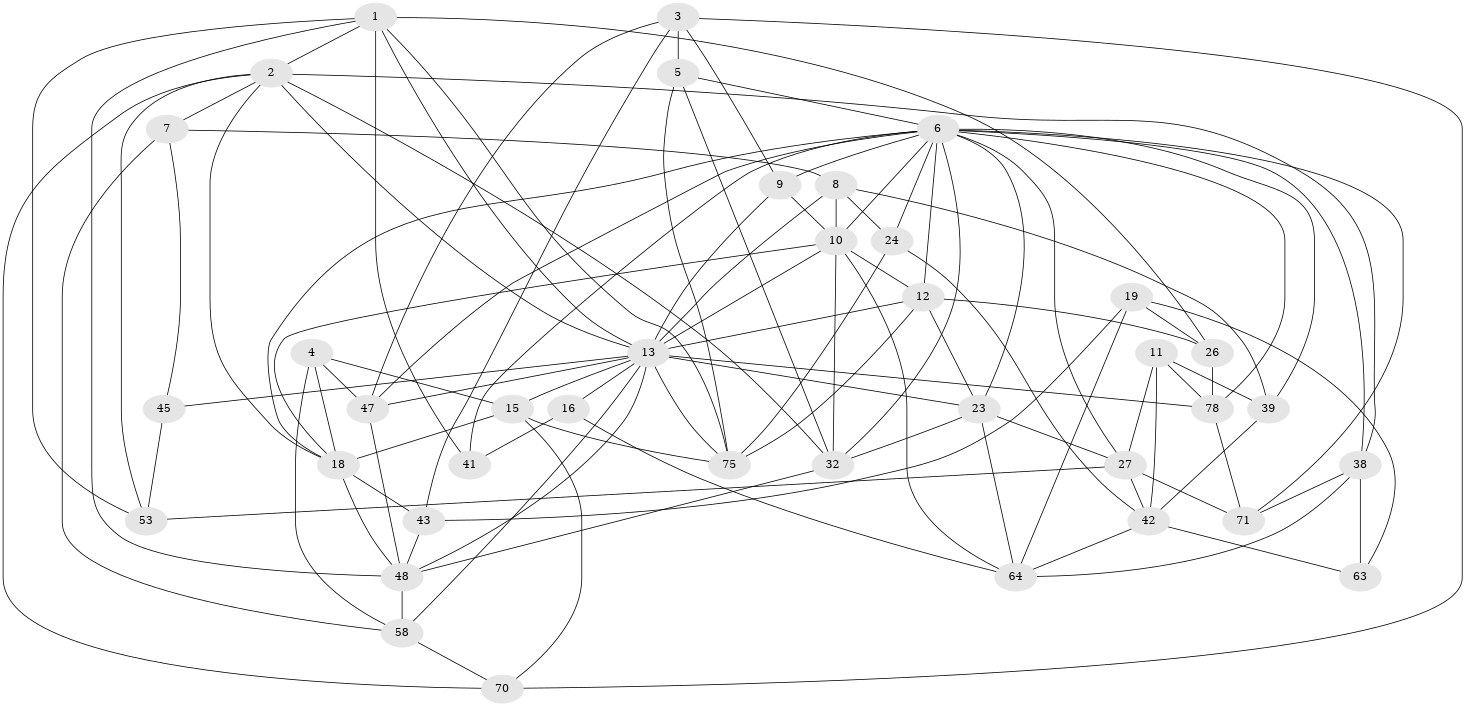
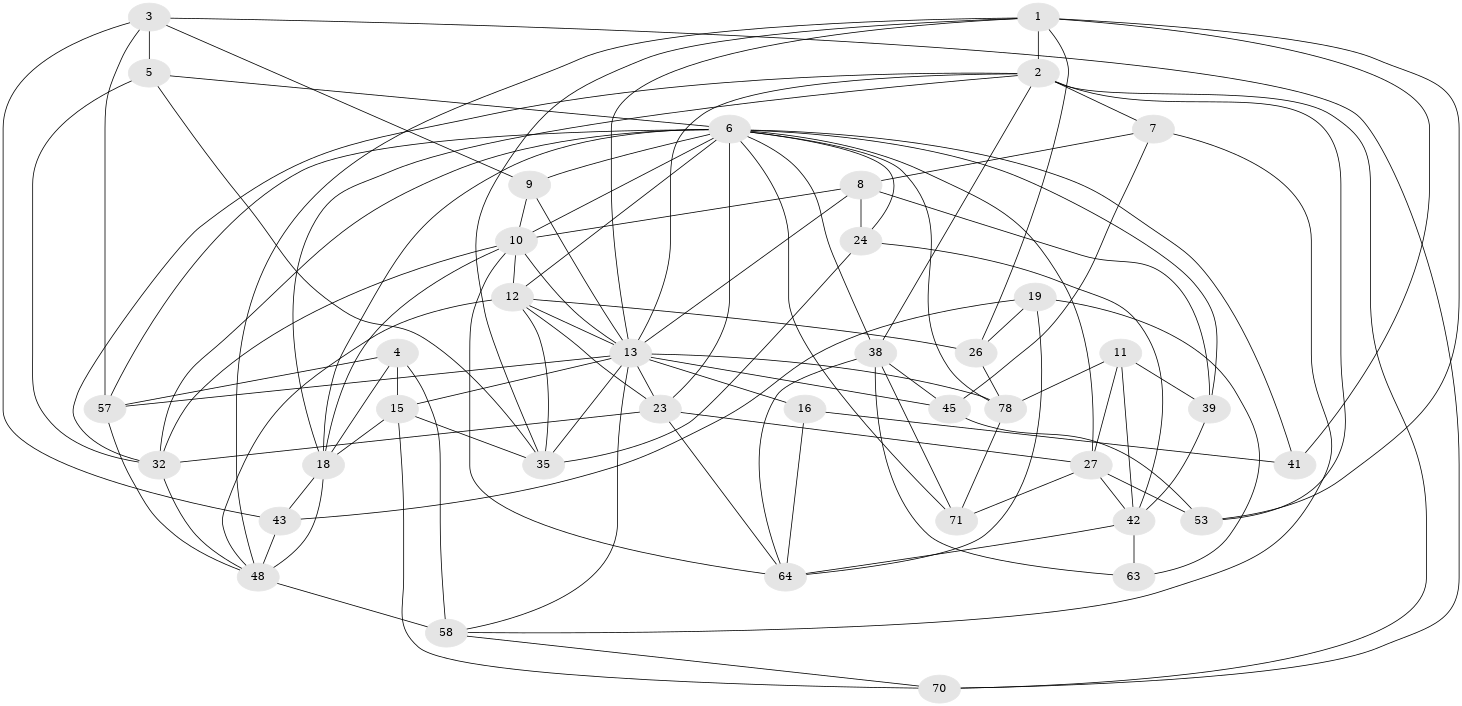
none -> (920, 386)
(368, 409) -> (105, 409)
(730, 465) -> (544, 465)
(554, 489) -> (311, 380)
